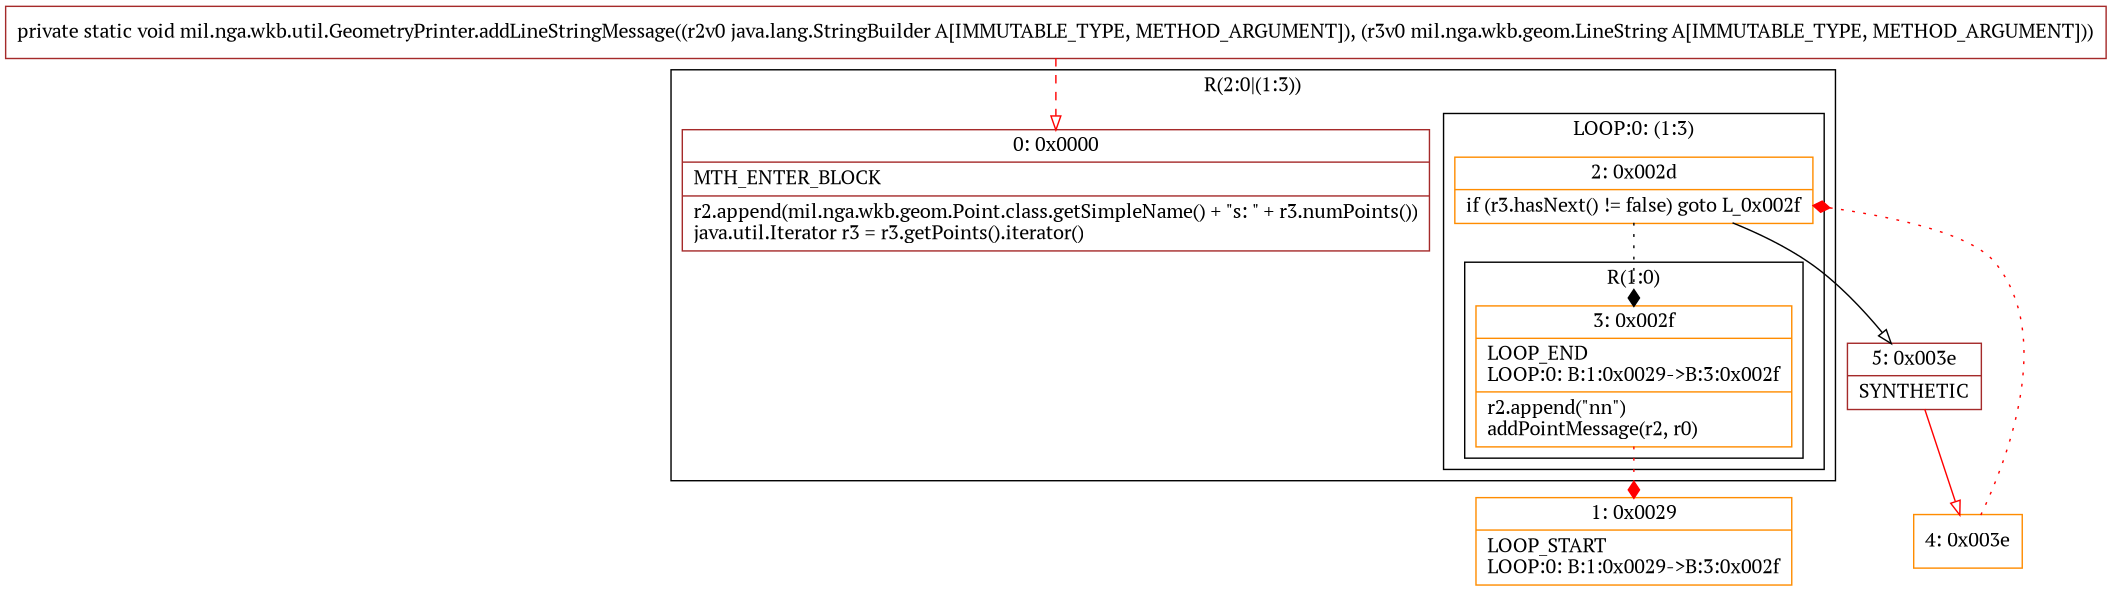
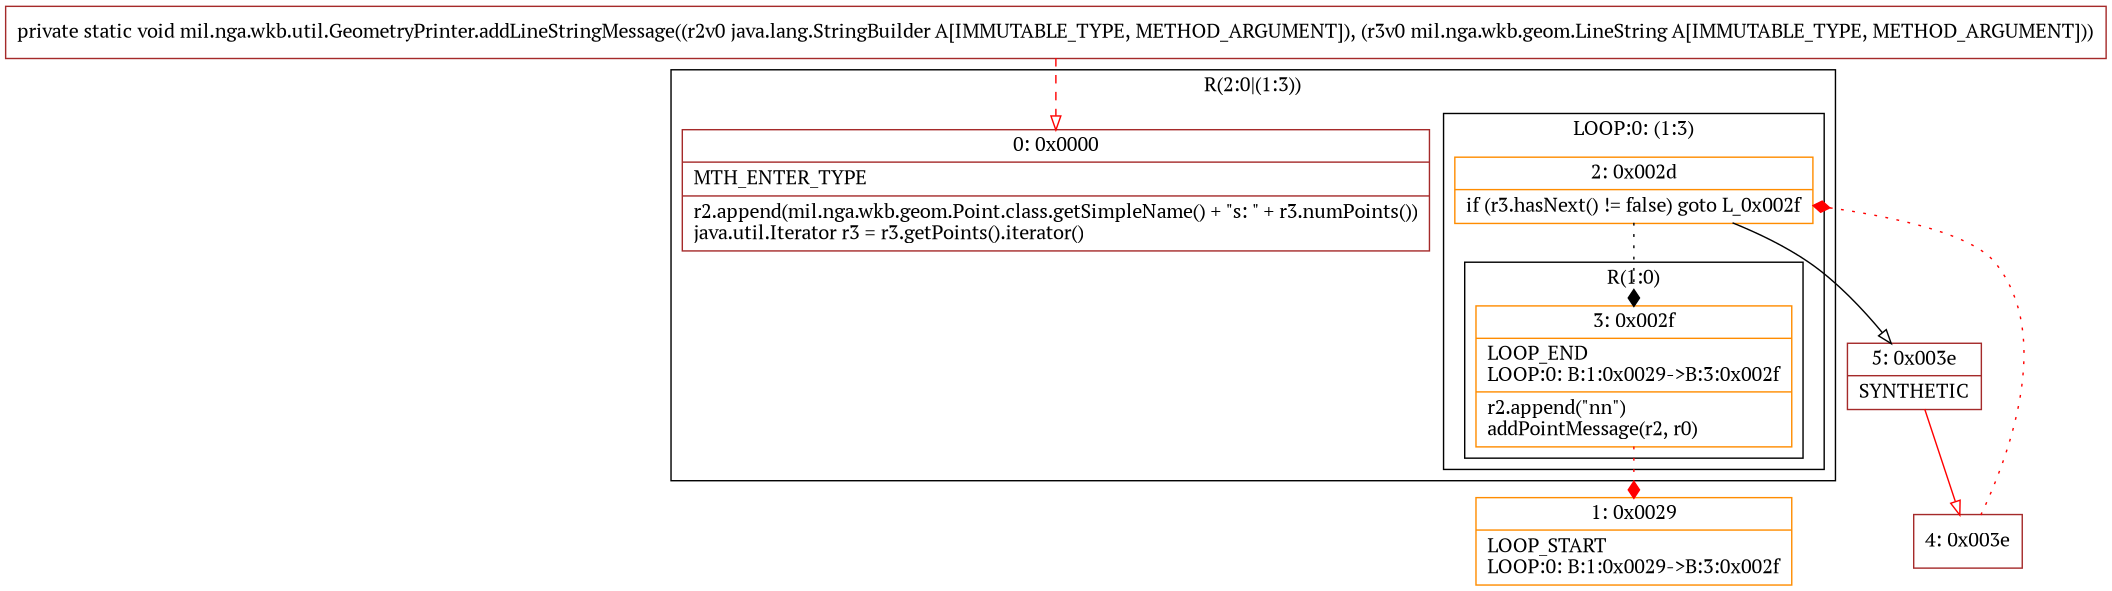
(787, 178) -> (781, 178)
(1968, 541) -> (1968, 541)
